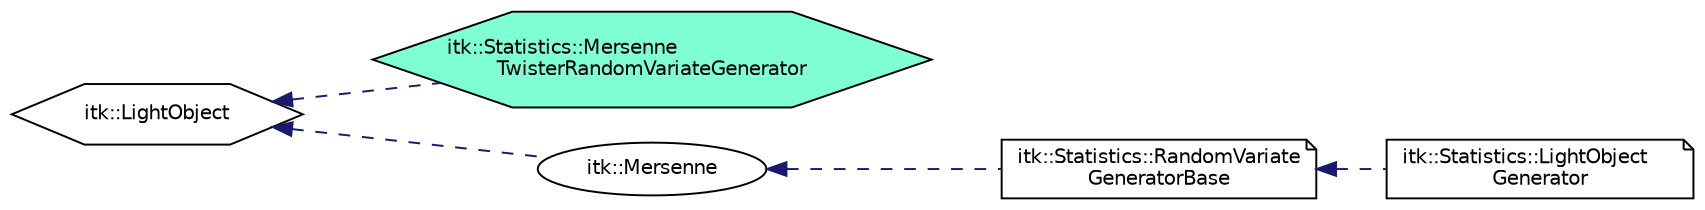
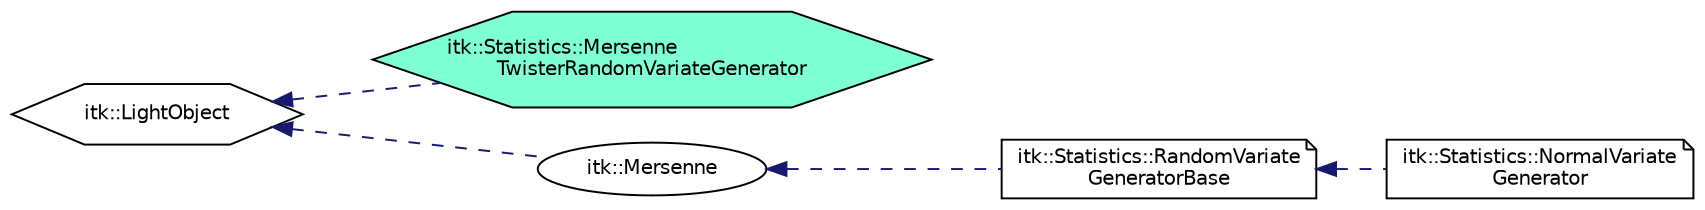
(1540, 169) -> (1540, 169)
